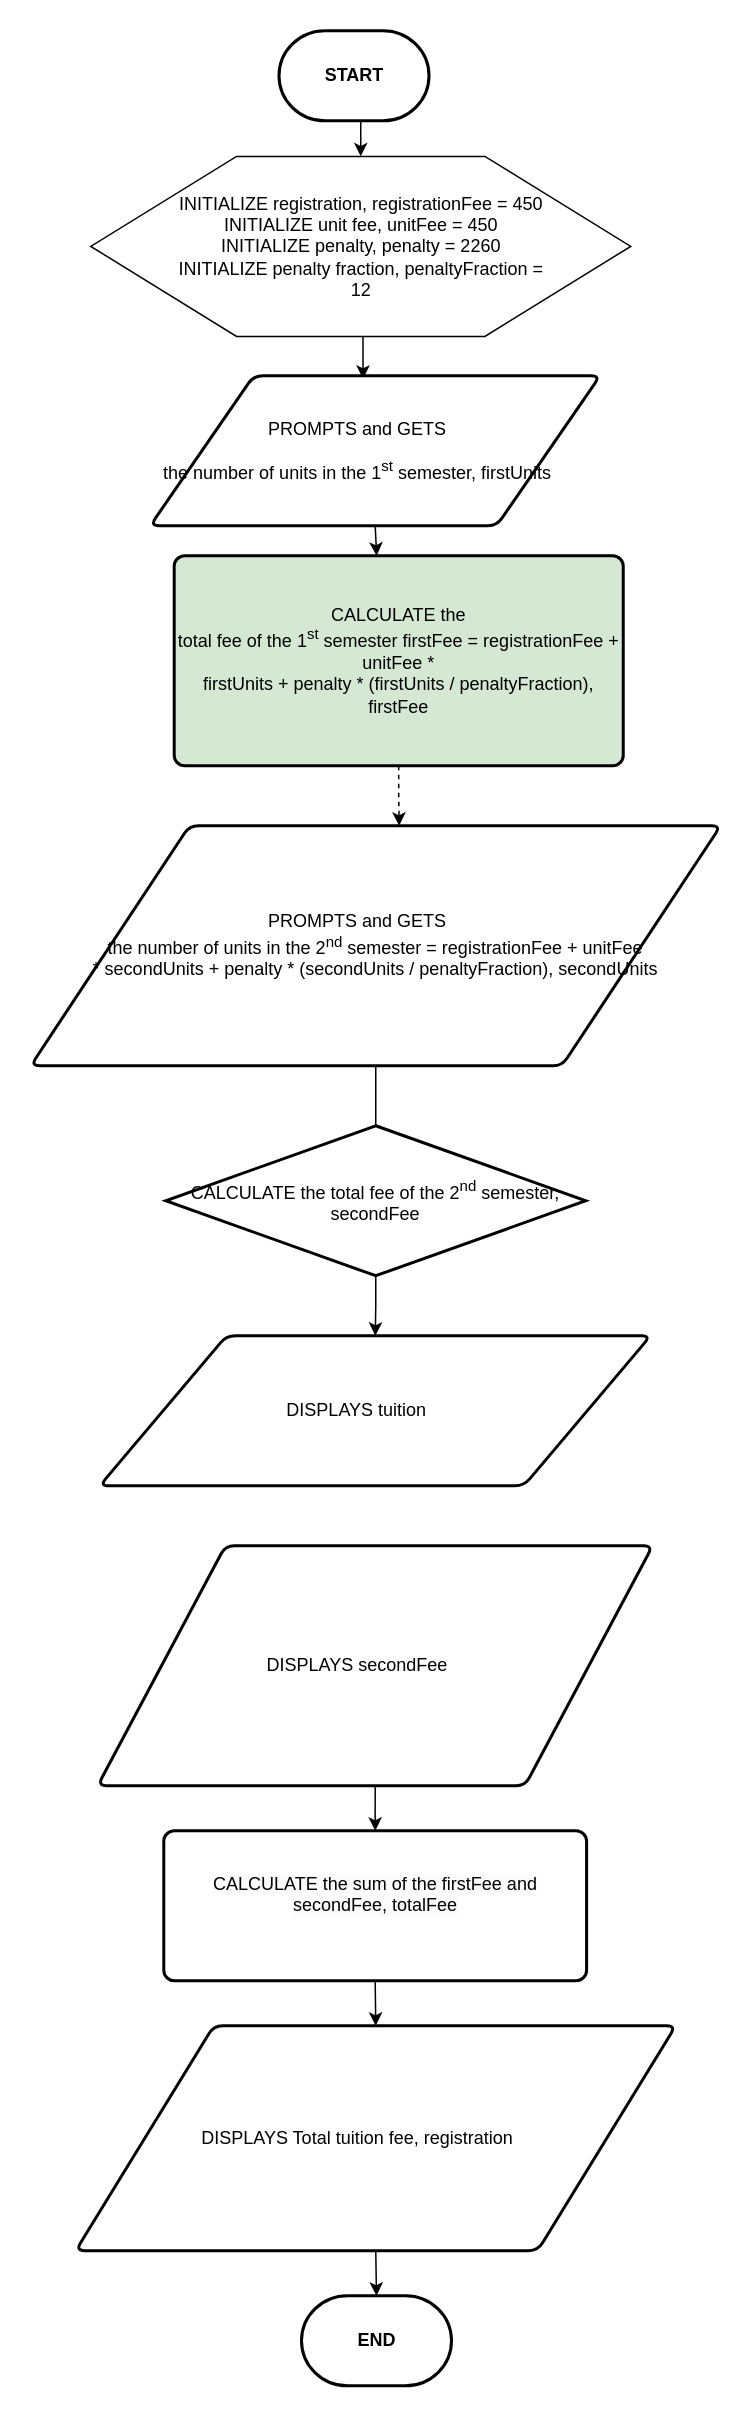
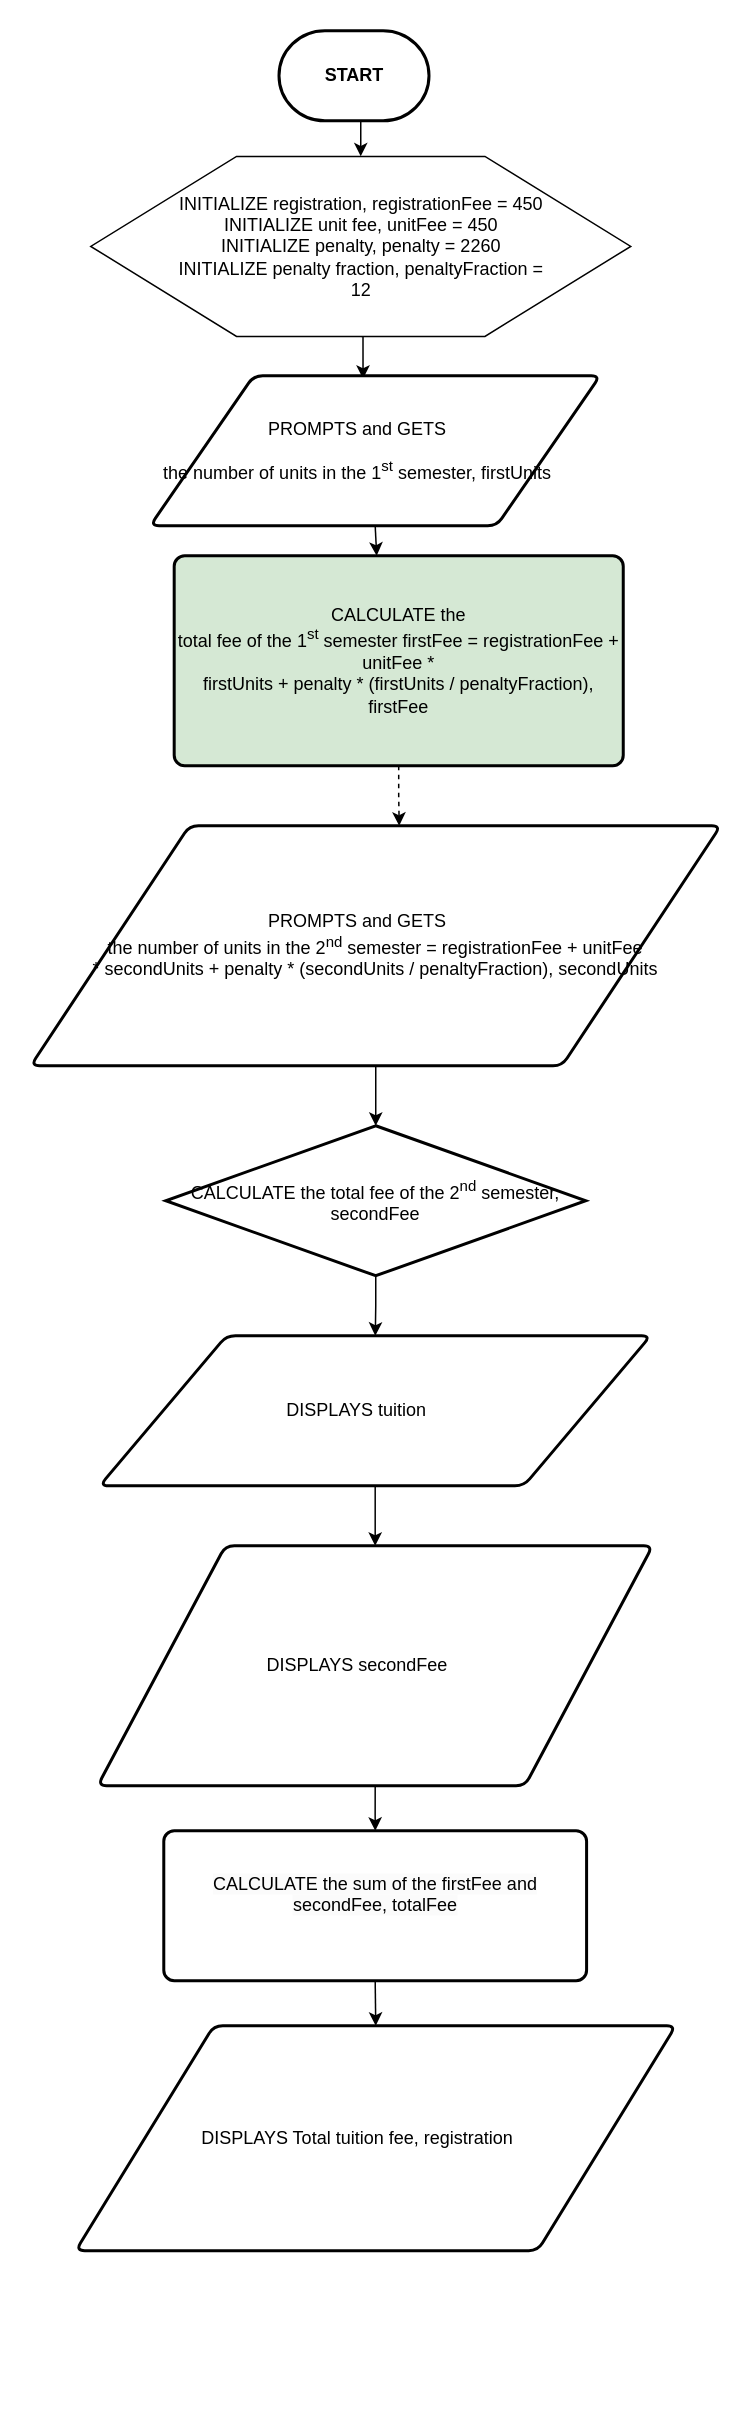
(376, 1118) -> (376, 1114)
none -> (375, 1511)
(376, 2268) -> none
(377, 2341) -> none
